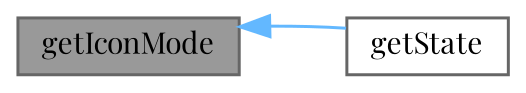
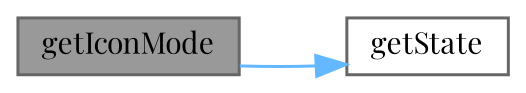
(308, 27) -> (278, 67)
